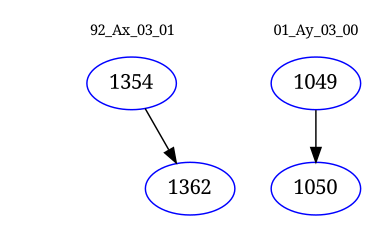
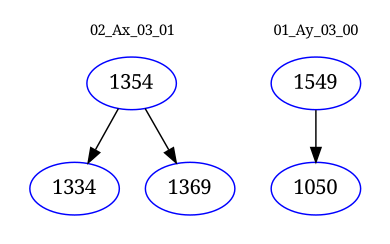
(132, 31) -> (132, 31)
(316, 83) -> (316, 83)
none -> (75, 189)
(190, 189) -> (190, 189)
